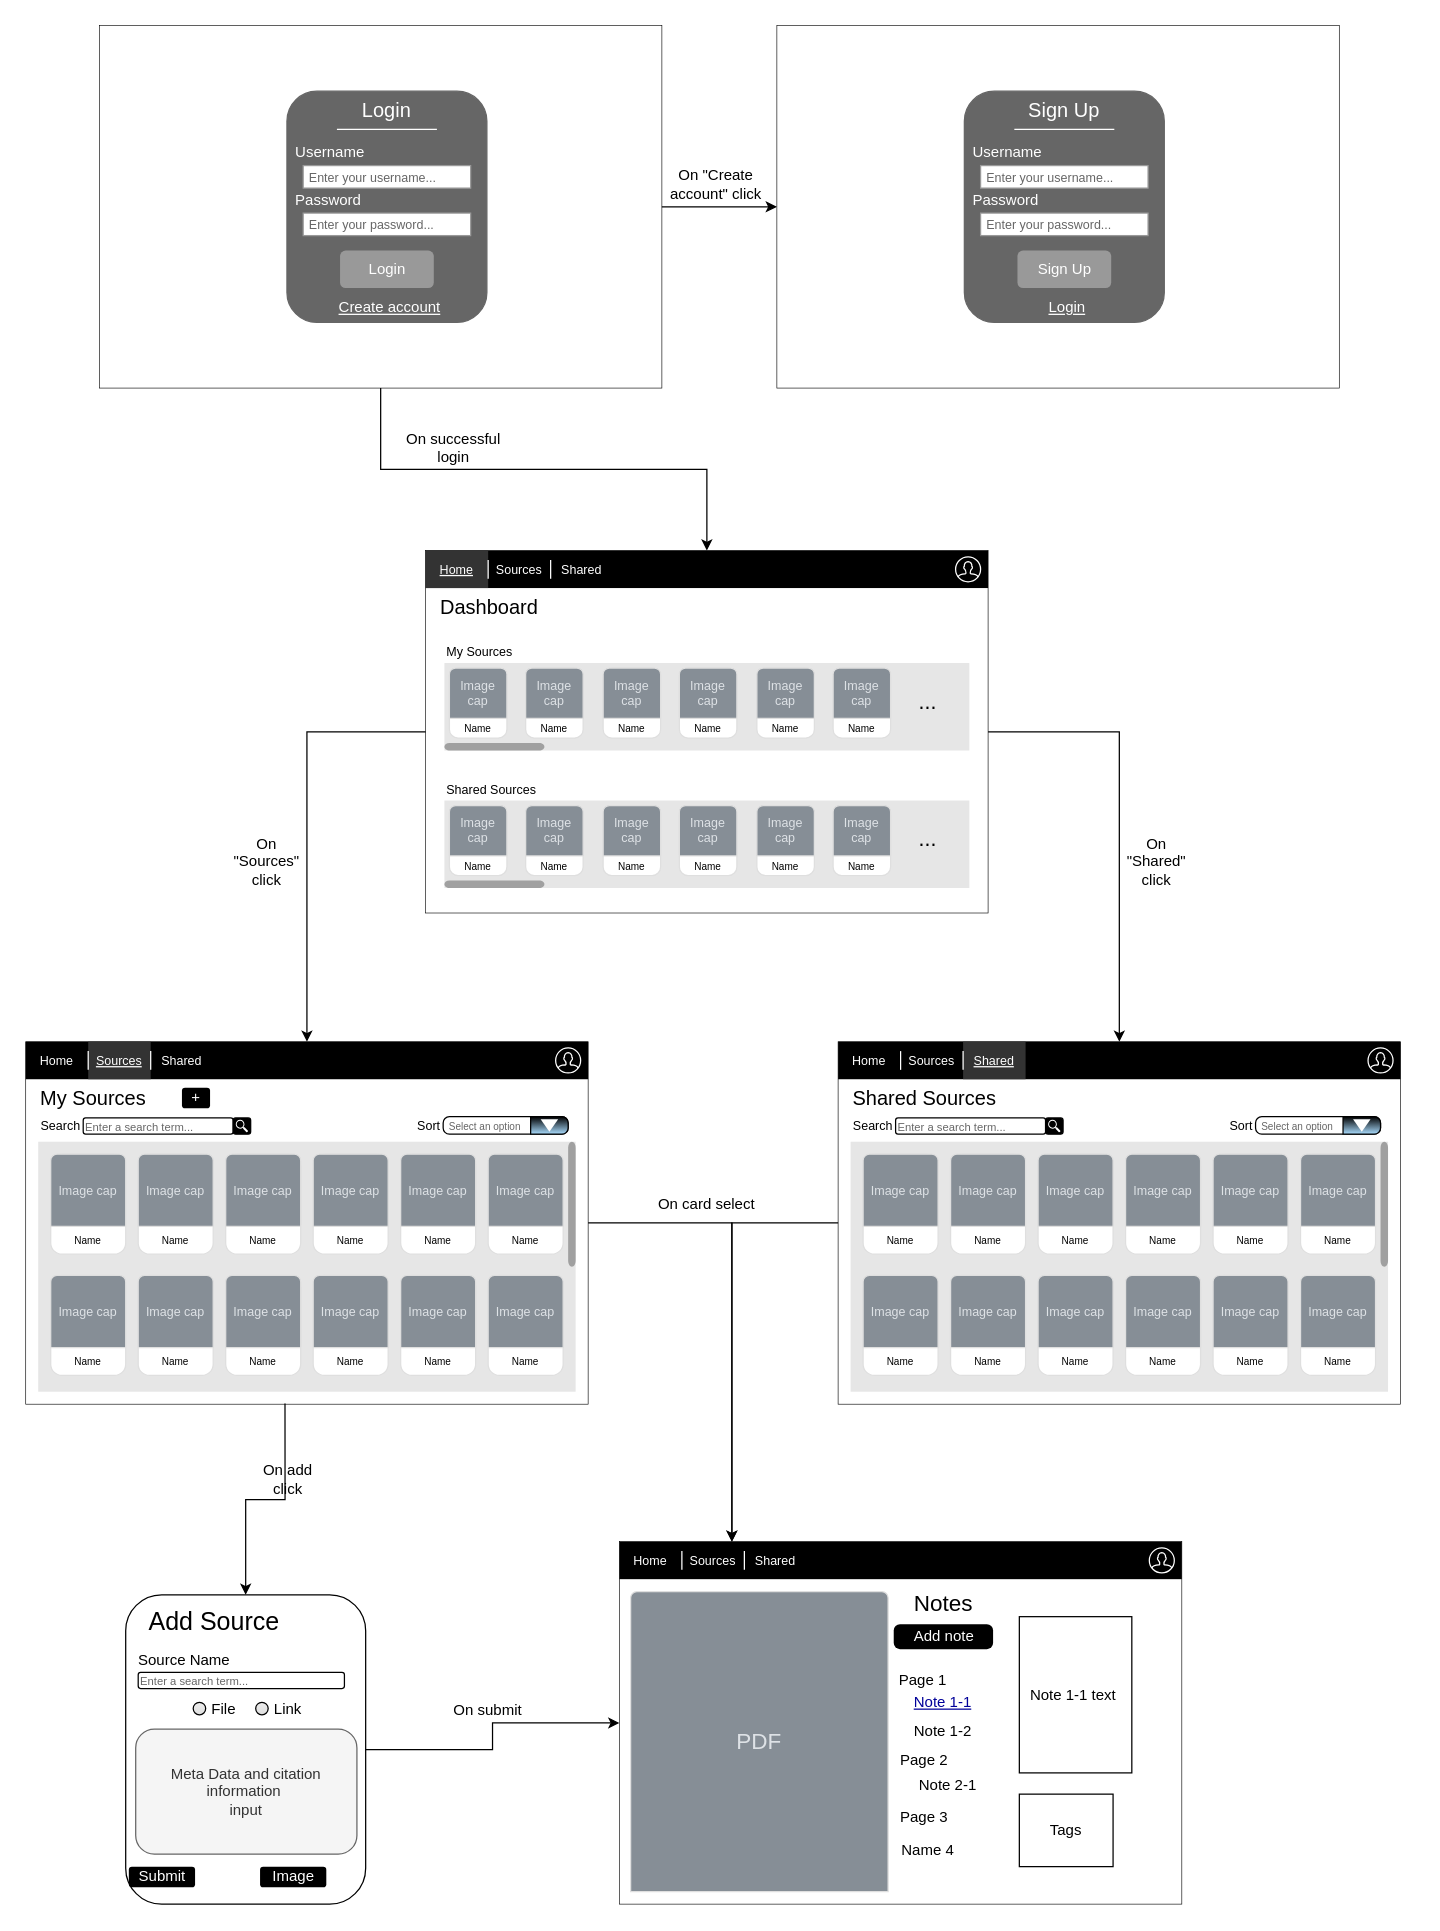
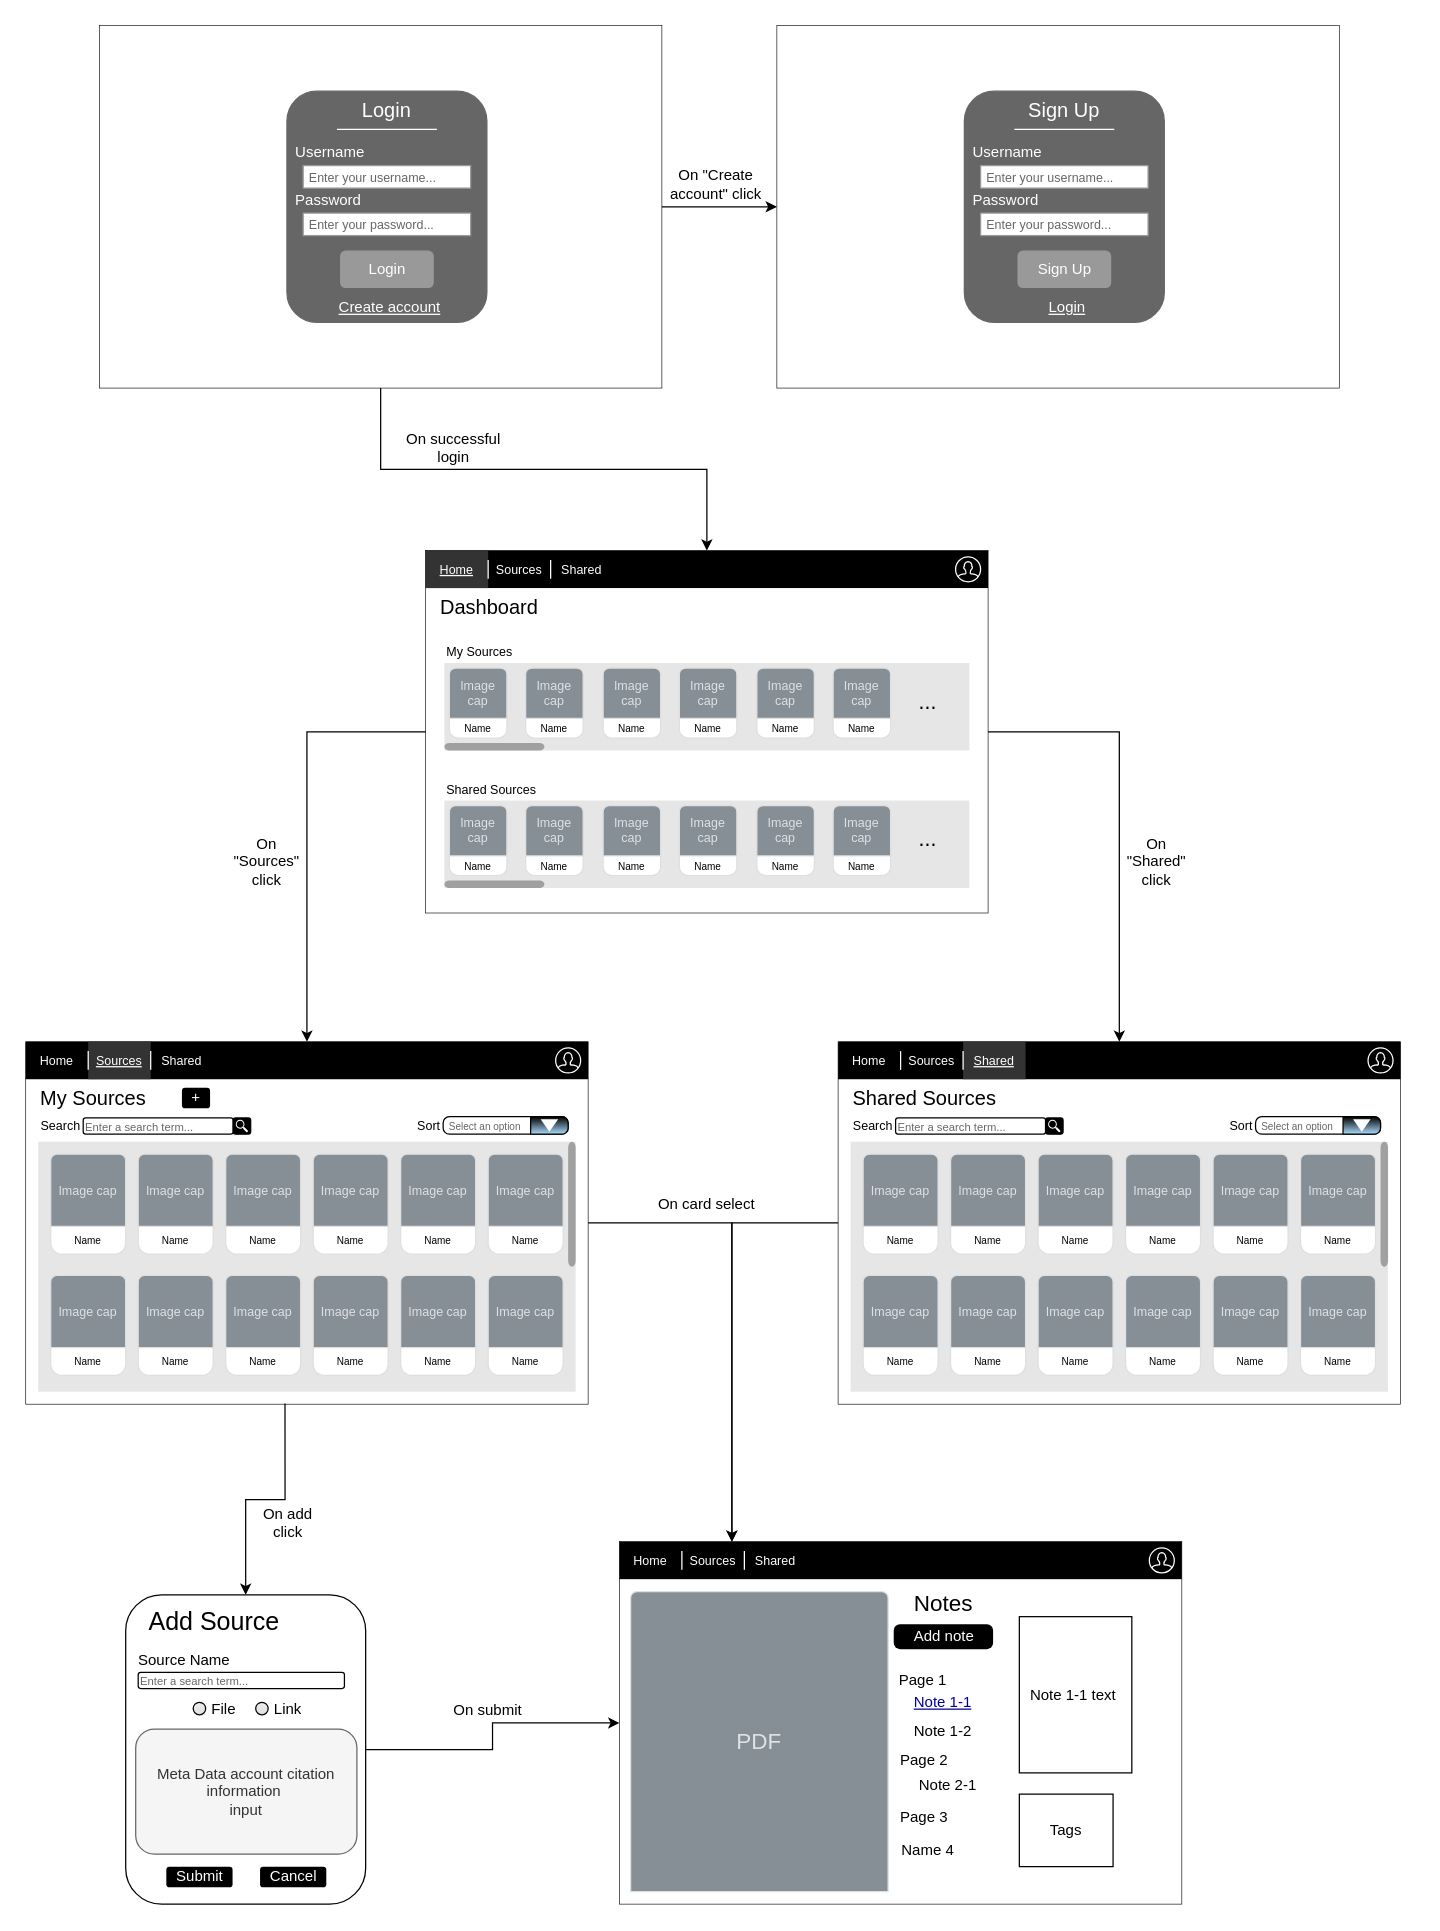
(288, 1479) -> (288, 1523)
(246, 1792) -> (246, 1792)
(162, 1877) -> (199, 1877)
(294, 1877) -> (294, 1877)
